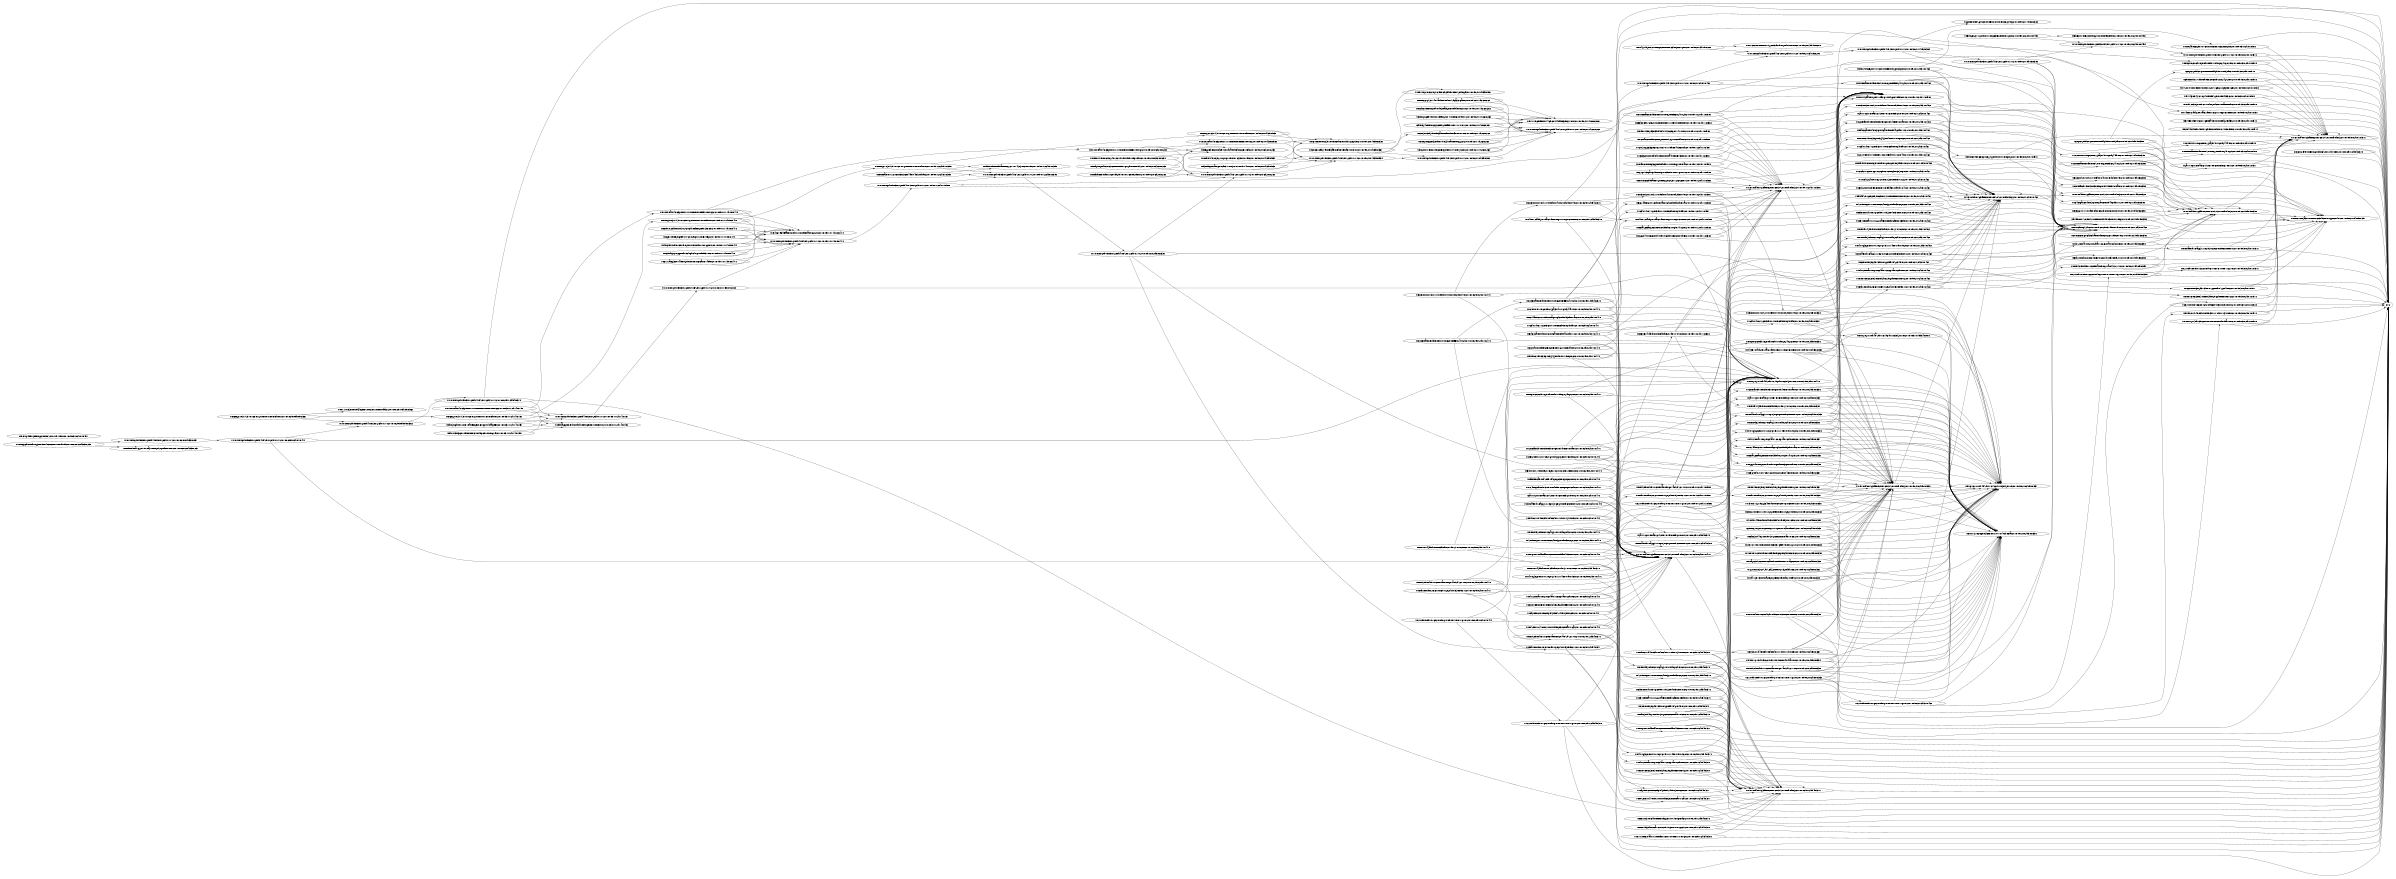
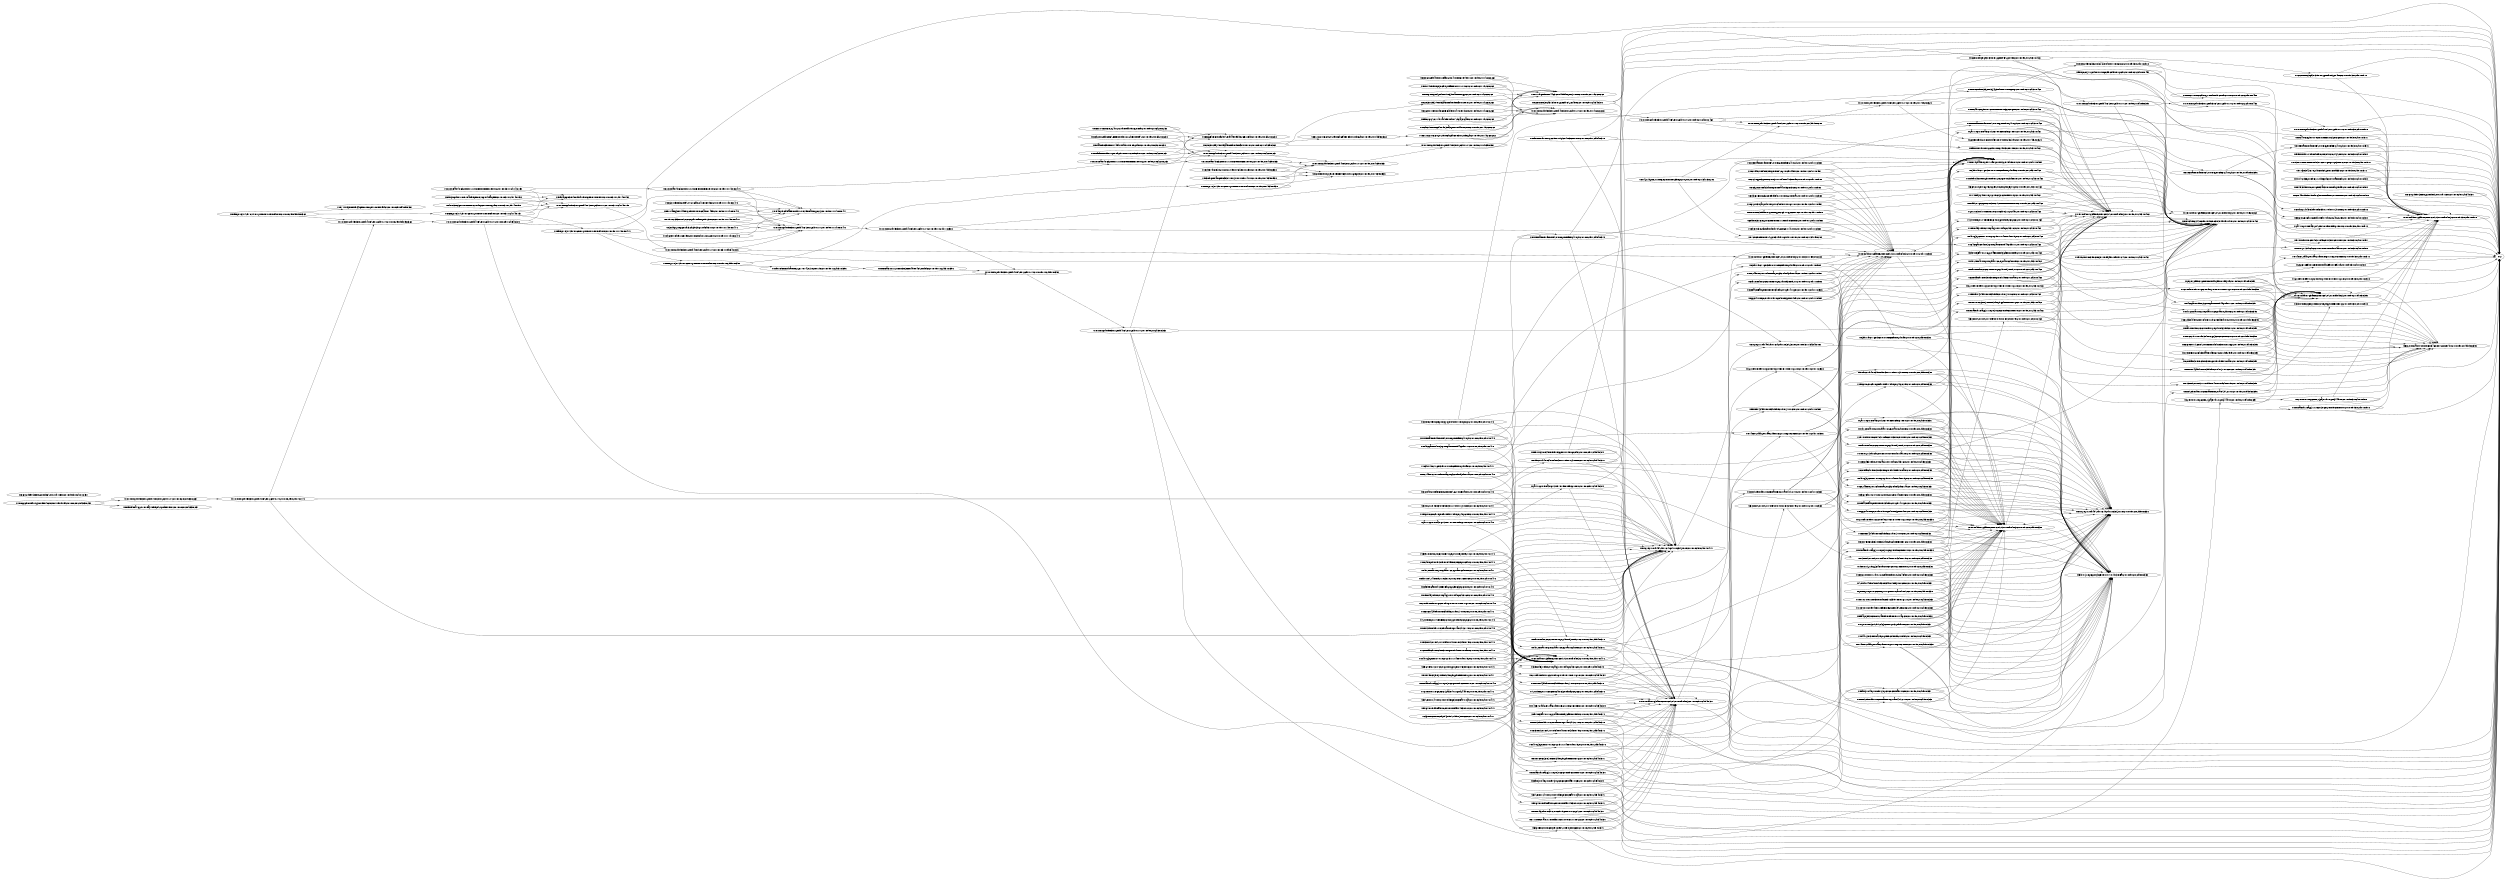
(1453, 125) -> (1458, 86)
none -> (1458, 136)
none -> (1129, 145)
(960, 171) -> (861, 269)
(1948, 192) -> (2057, 144)
(1894, 213) -> (2005, 148)
none -> (1785, 257)
none -> (2220, 320)
none -> (2220, 369)
(268, 417) -> (268, 214)
